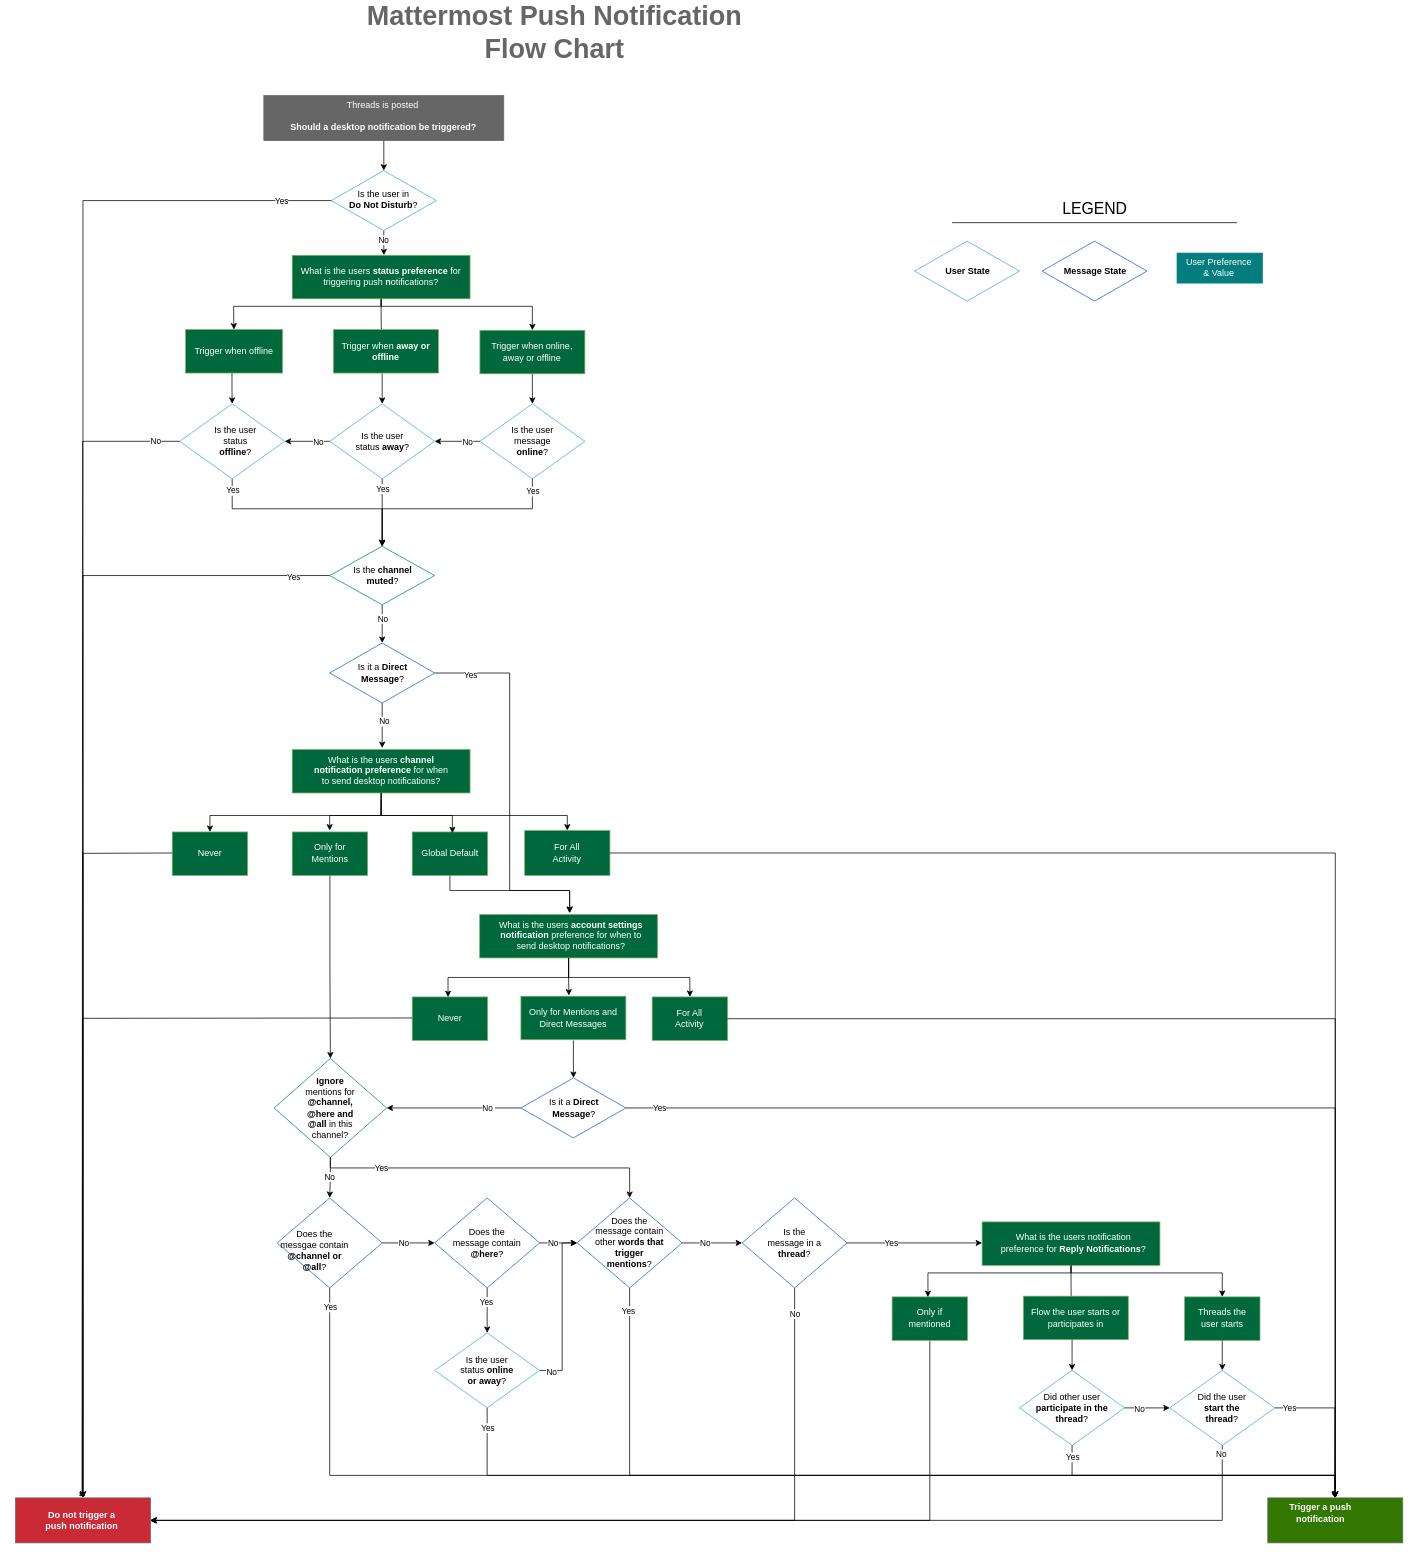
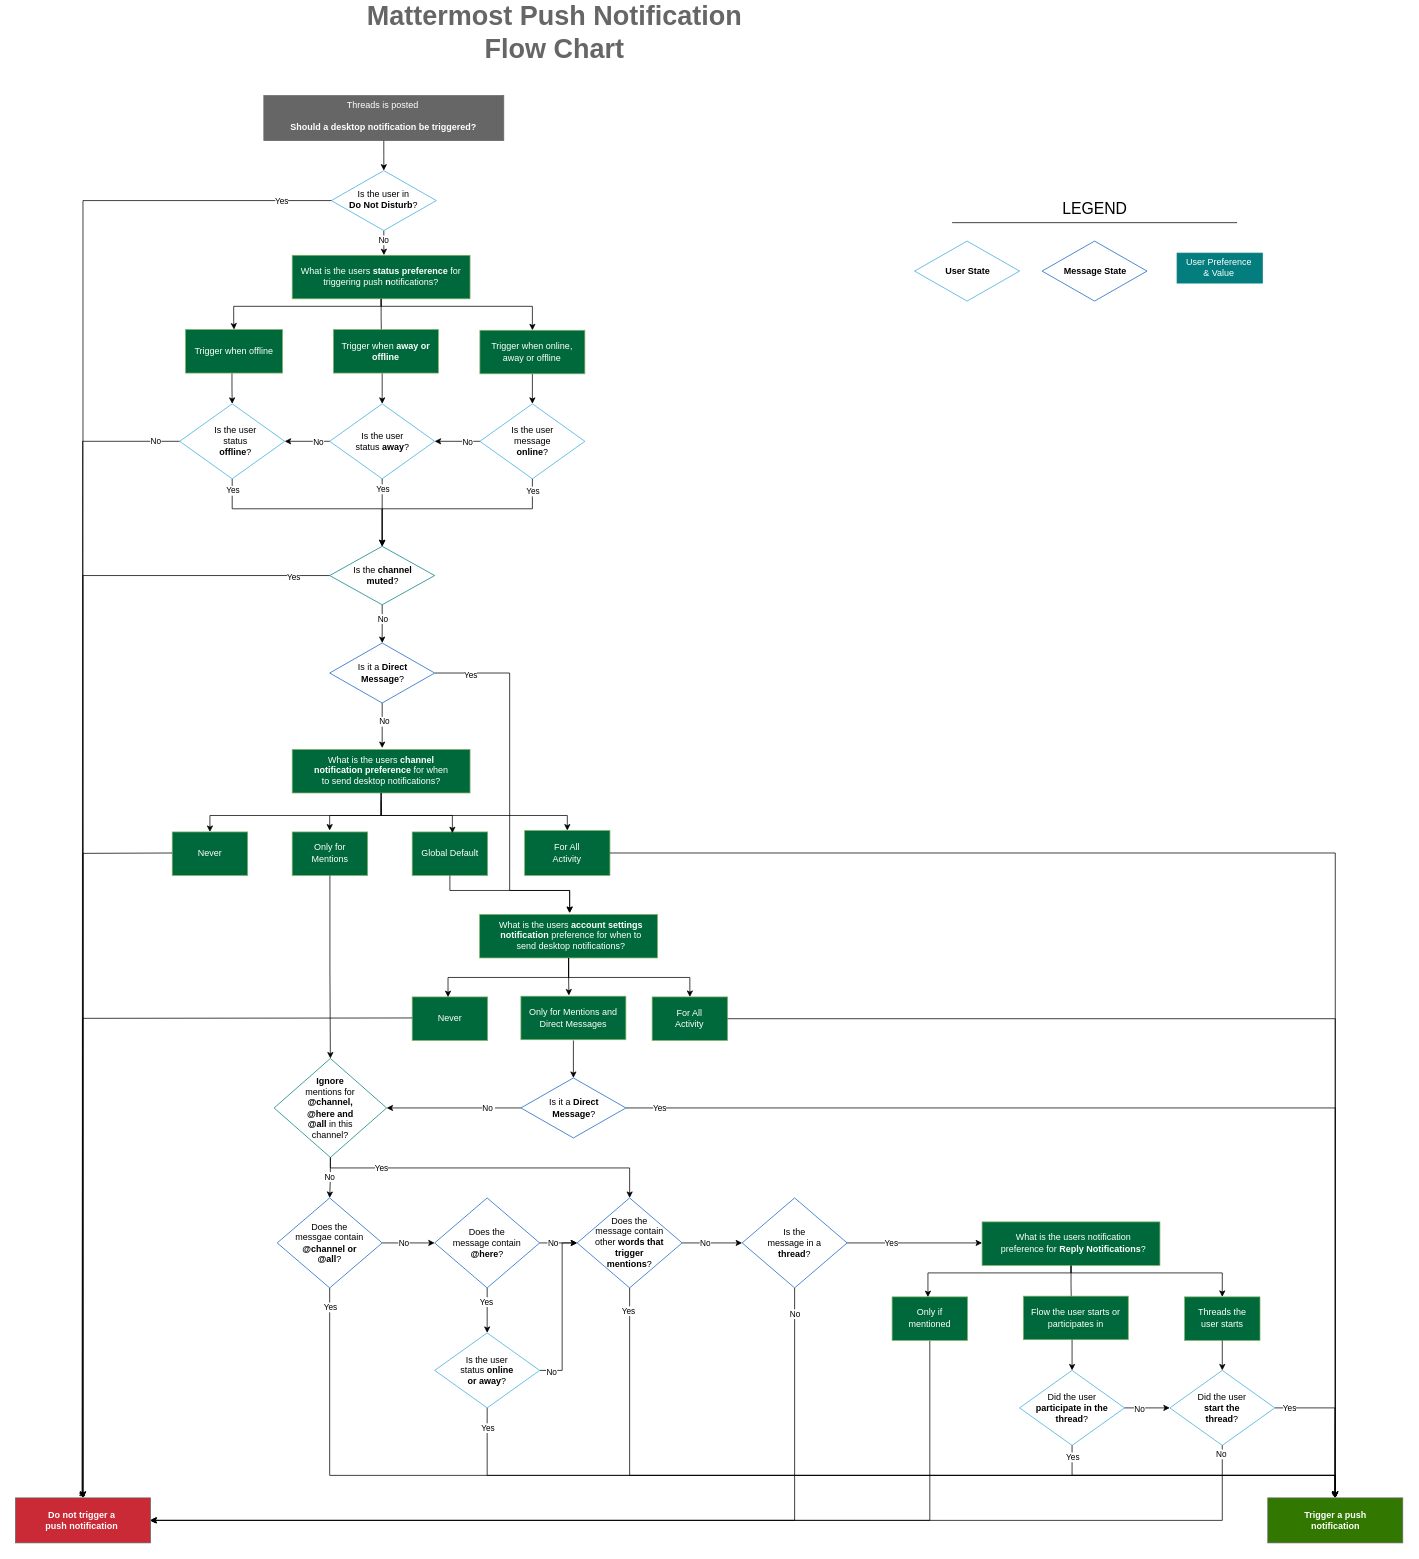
(315, 1251) -> (330, 1243)
(1072, 1408) -> (1072, 1408)
(1320, 1513) -> (1335, 1521)
